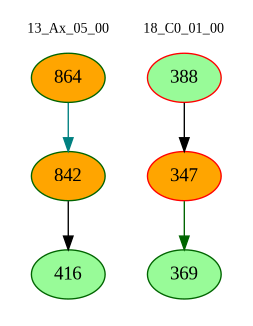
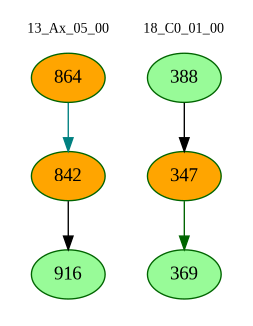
(184, 78) -> (184, 78)
(184, 176) -> (184, 176)
(68, 274) -> (68, 274)
